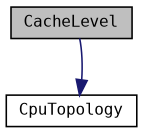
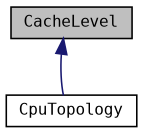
(82, 59) -> (61, 75)
